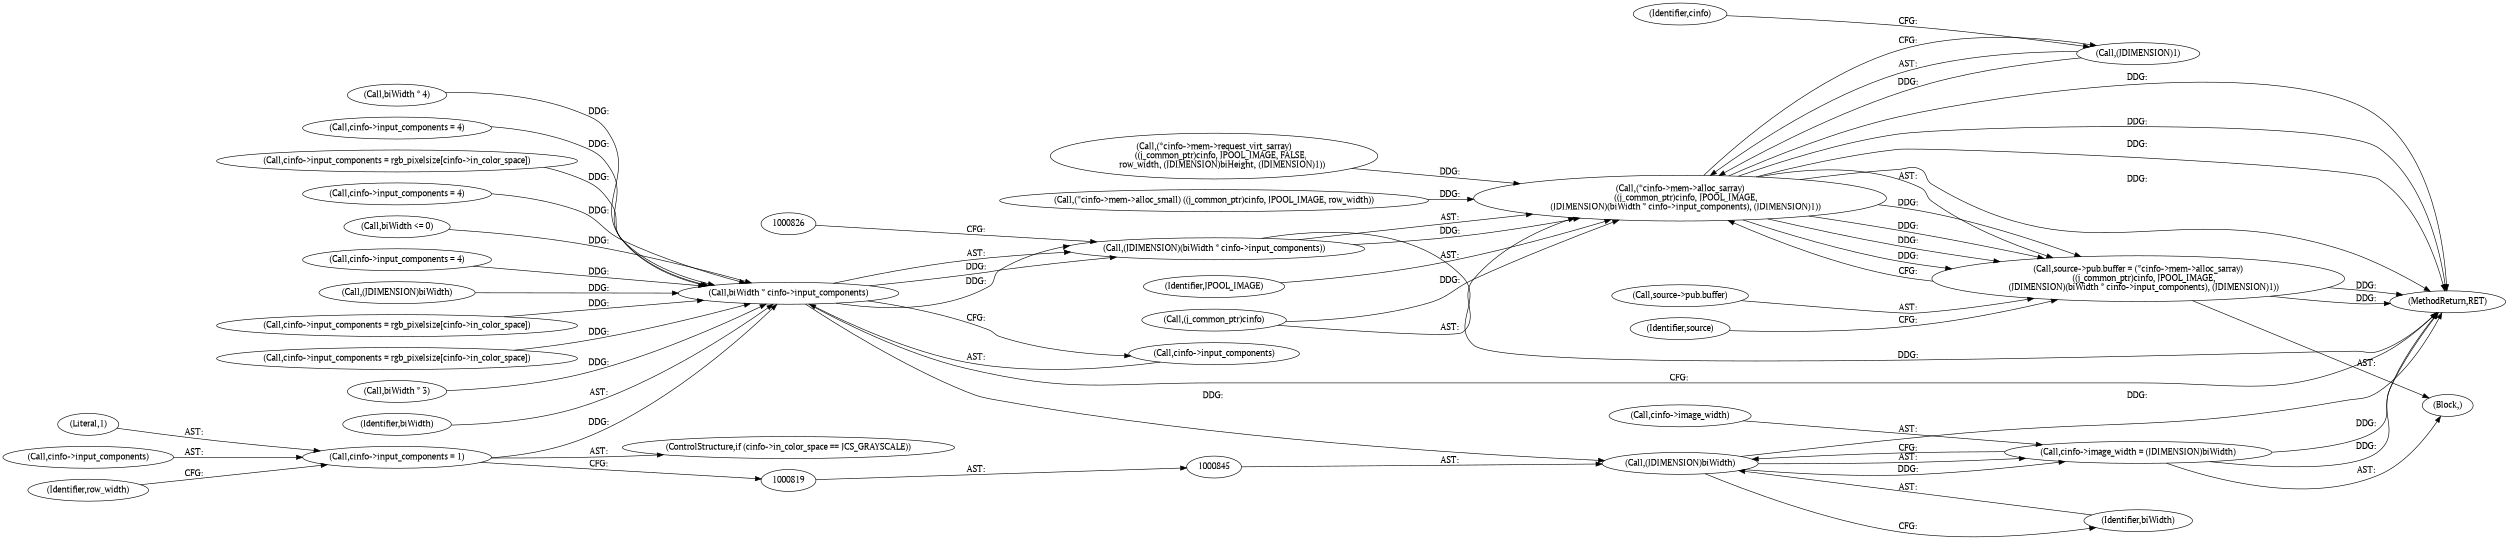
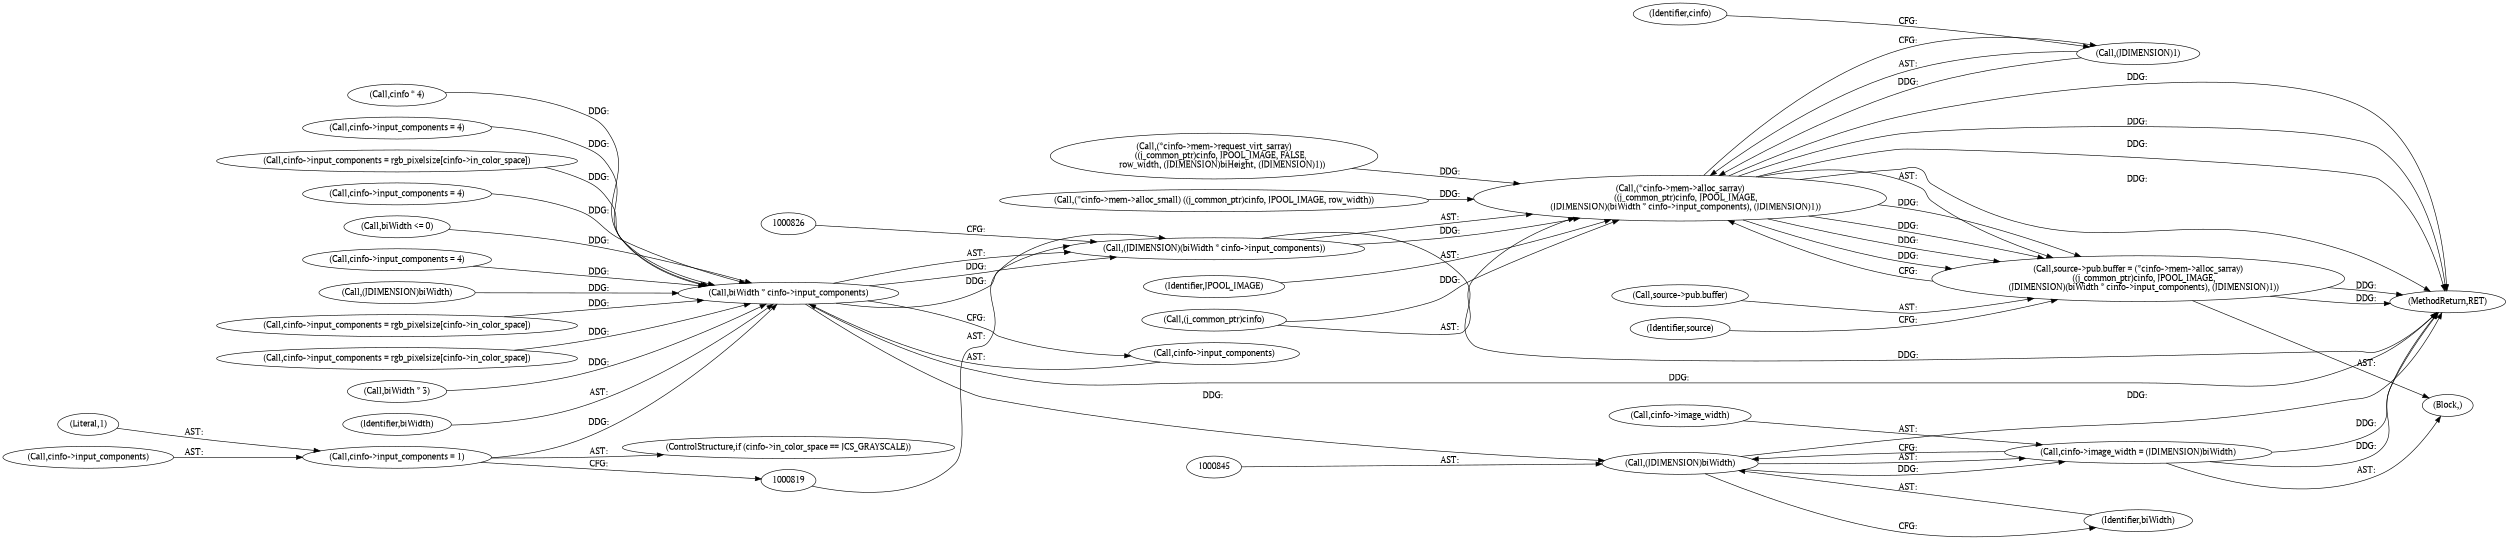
(397, 95) -> (397, 95)
(1680, 378) -> (1680, 378)
(998, 474) -> (968, 350)
(88, 490) -> none
